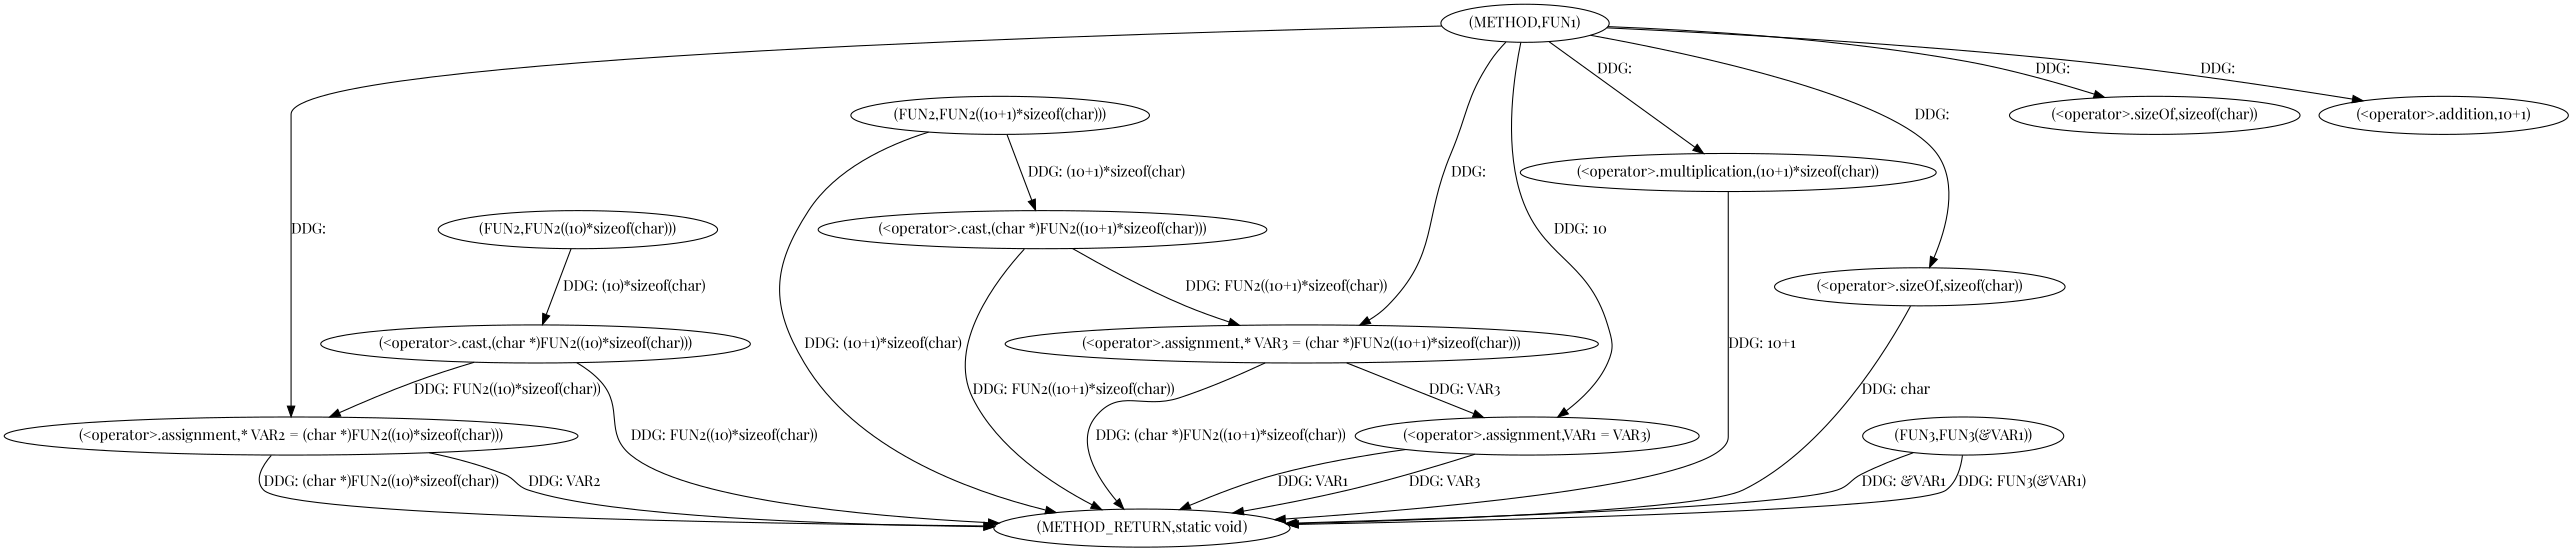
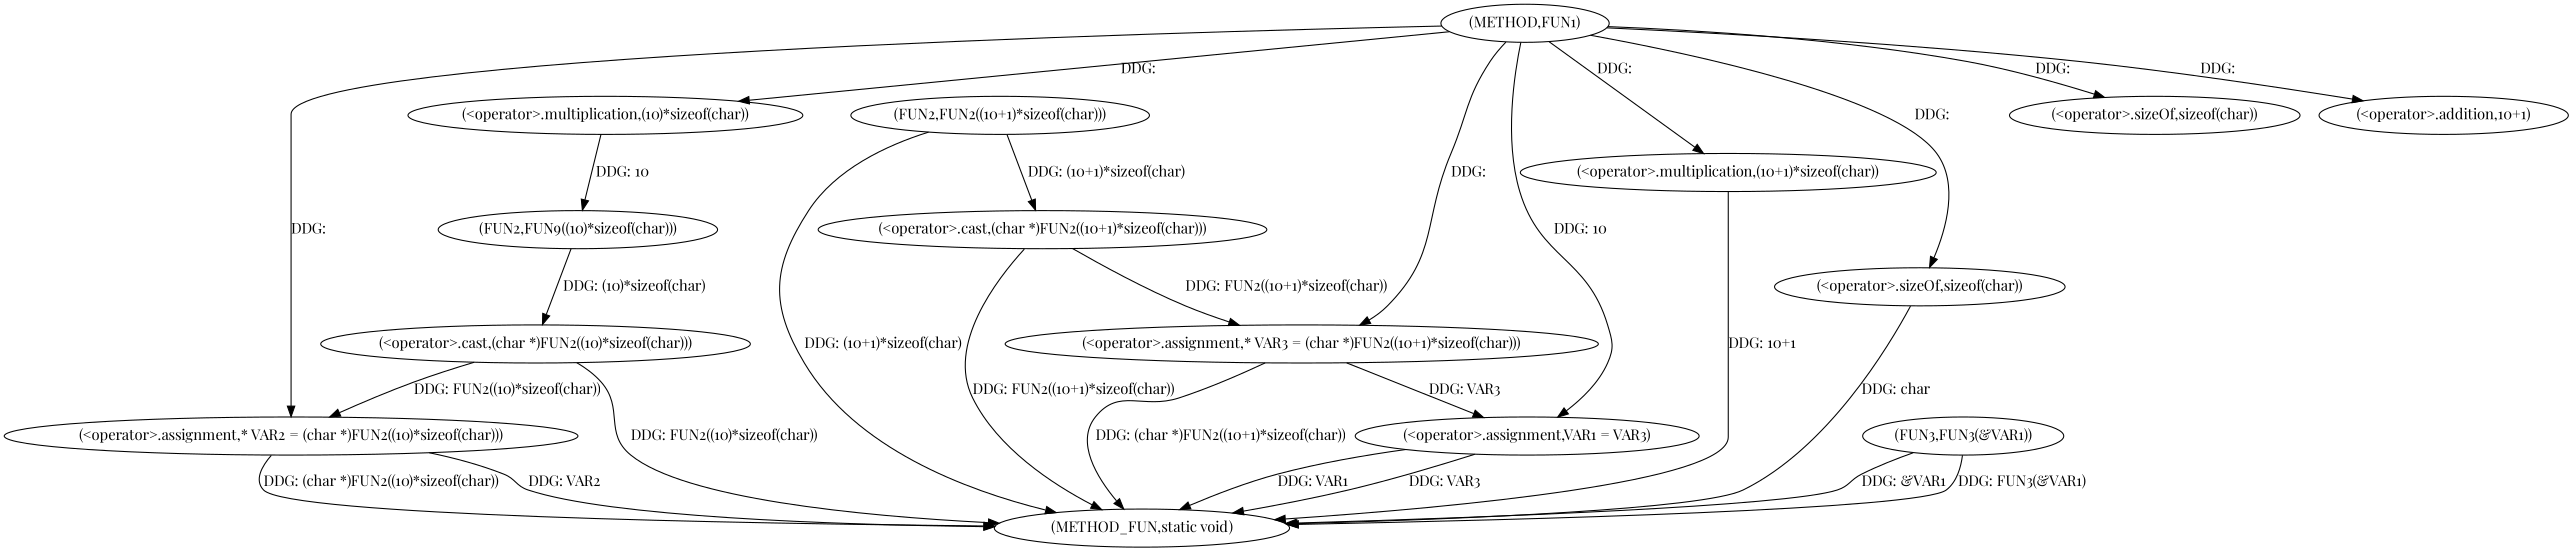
none -> (605, 115)
(578, 230) -> (578, 230)
(1142, 528) -> (1142, 528)
